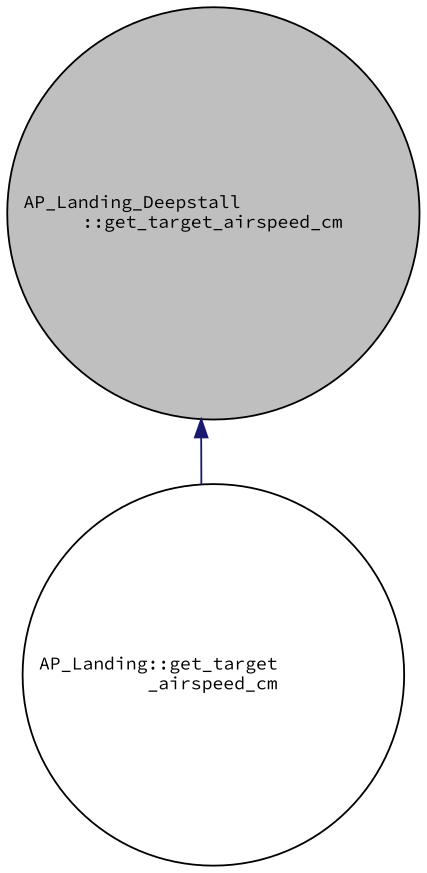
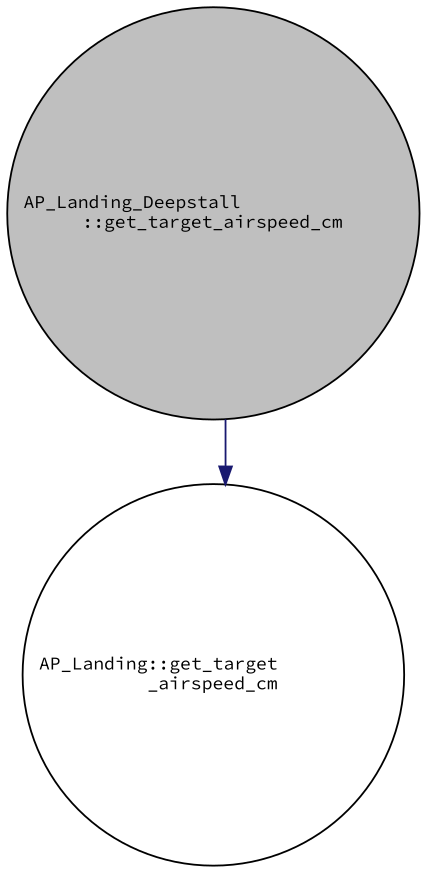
(201, 461) -> (226, 443)
